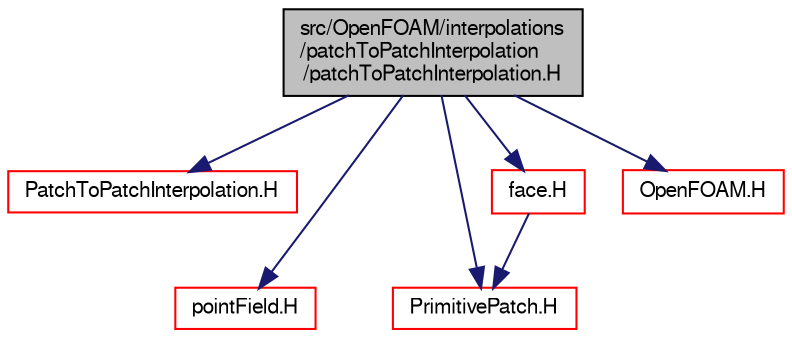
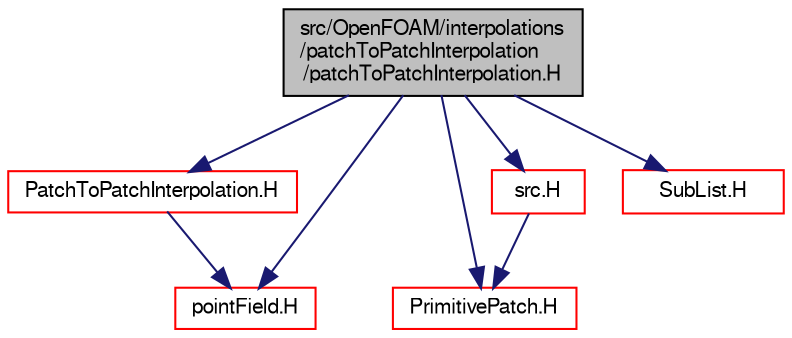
(538, 192) -> (538, 192)
(703, 192) -> (703, 192)
none -> (192, 242)
